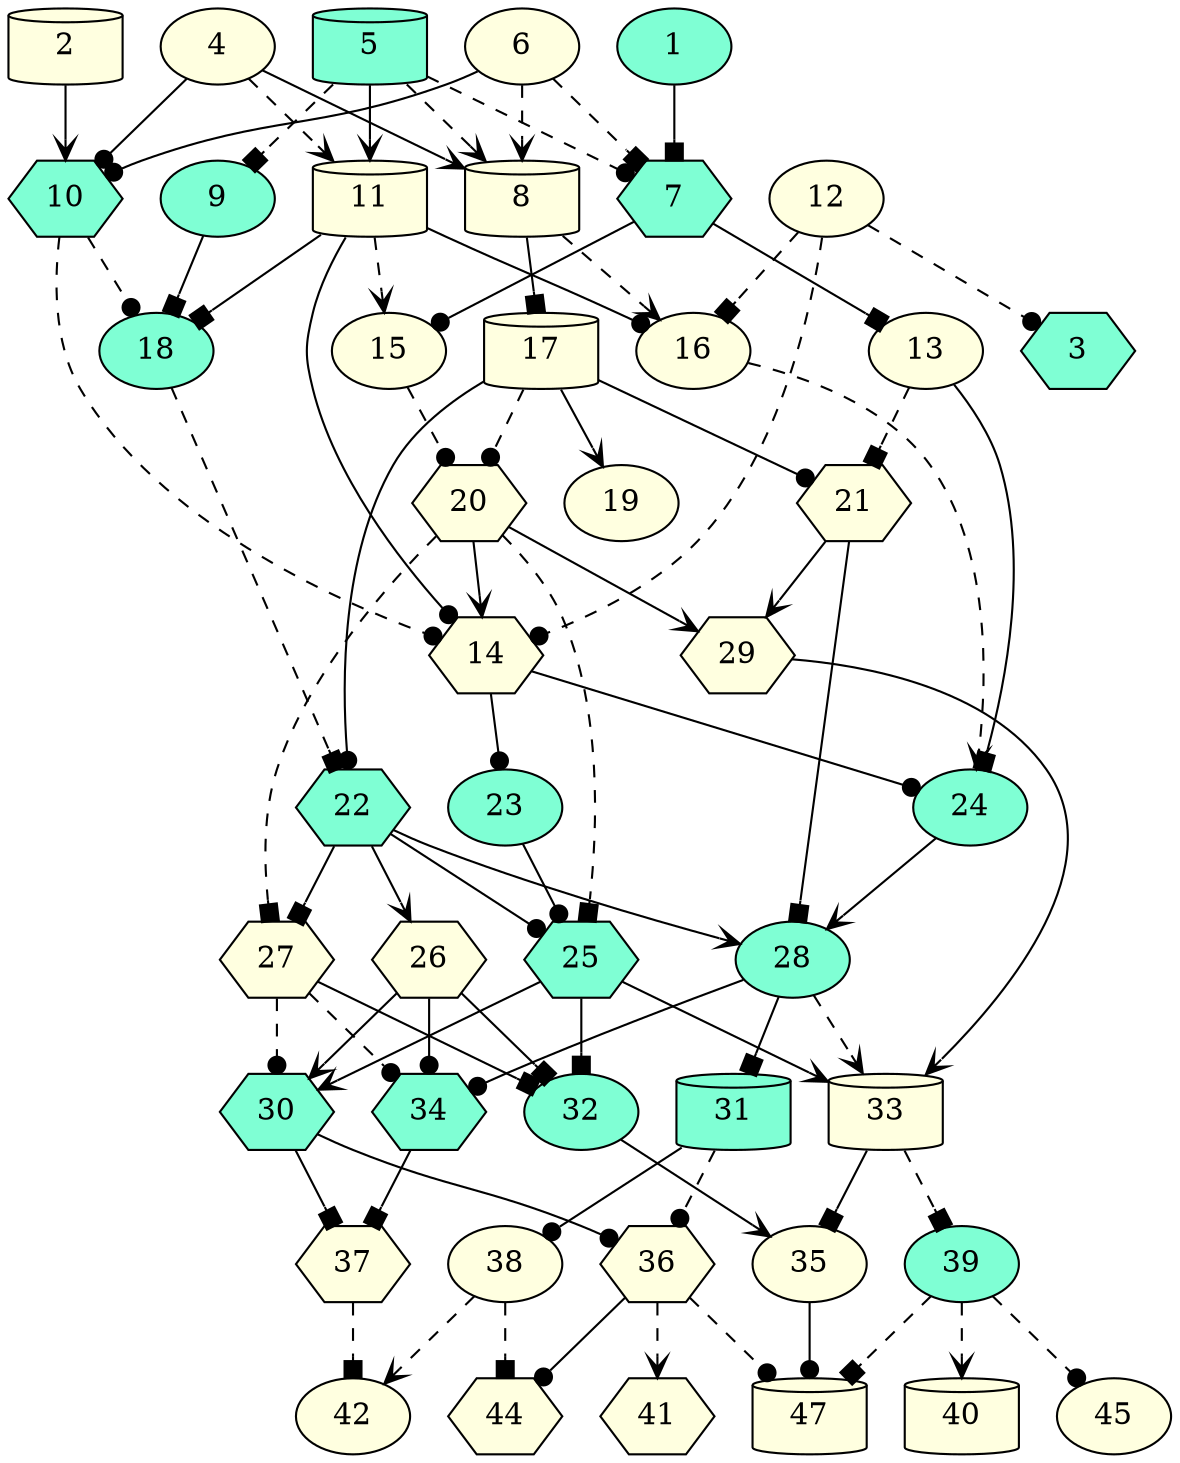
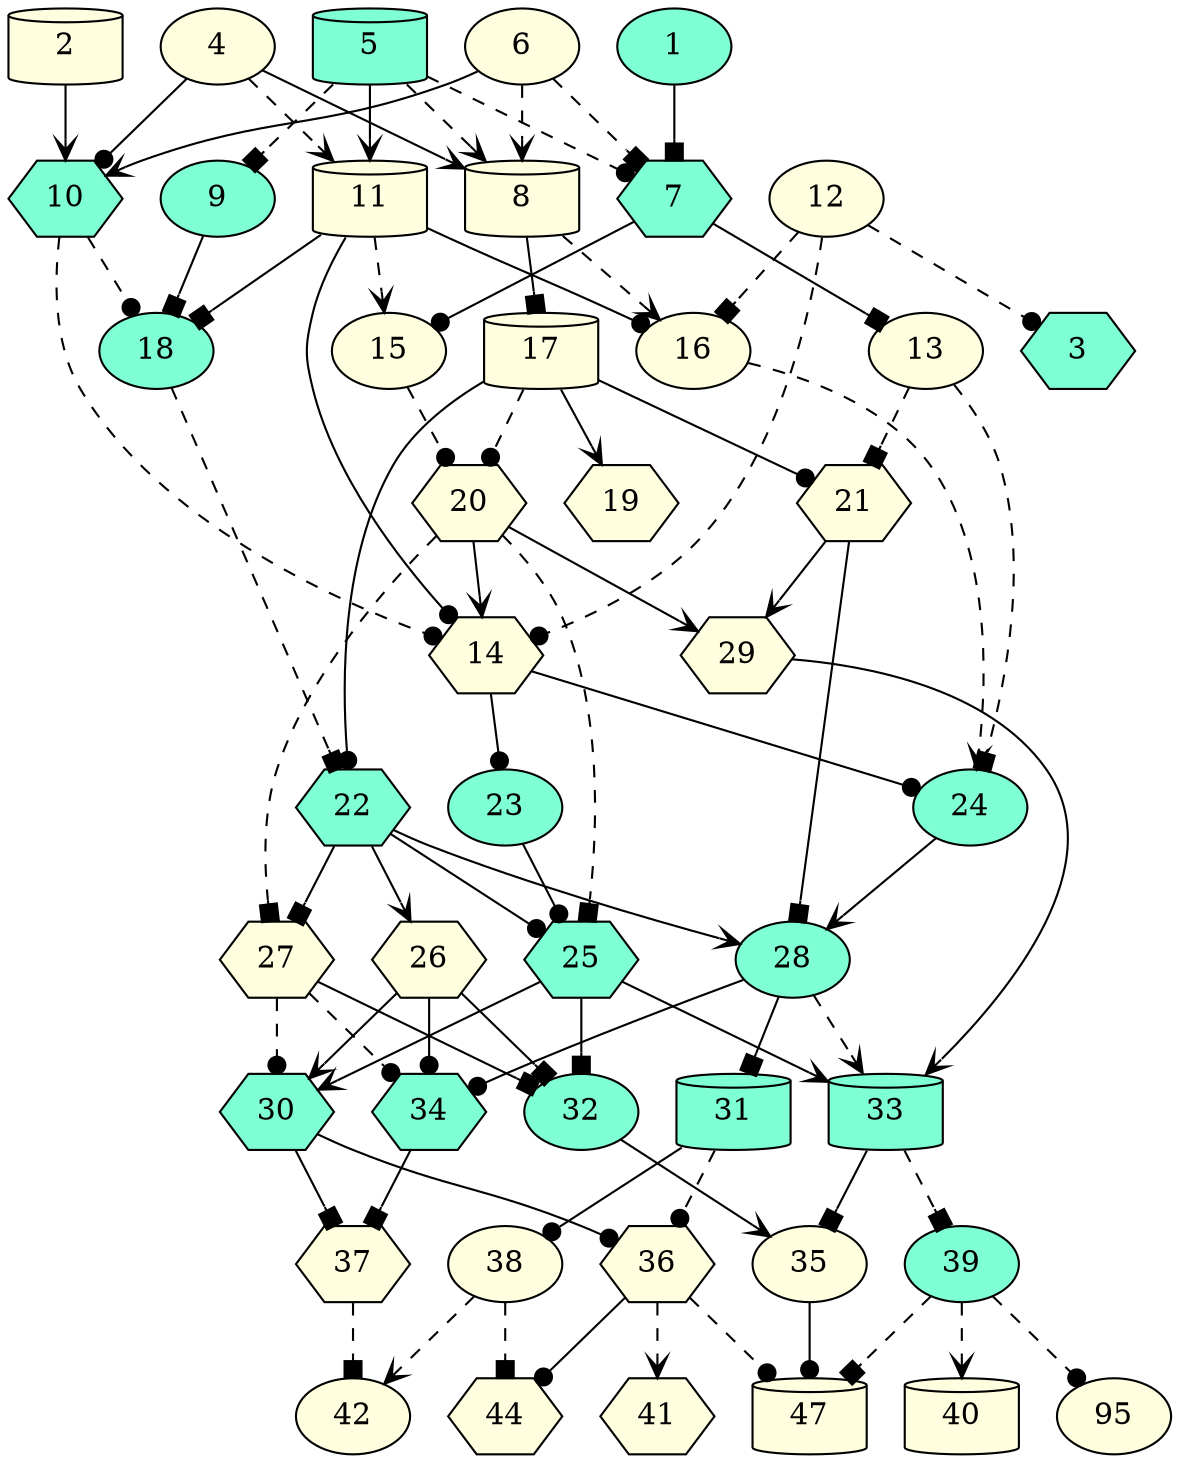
(318, 118) -> (320, 118)
(621, 503) -> (621, 503)
(1013, 561) -> (1013, 561)
(886, 1112) -> (886, 1112)
(1114, 1416) -> (1114, 1416)
